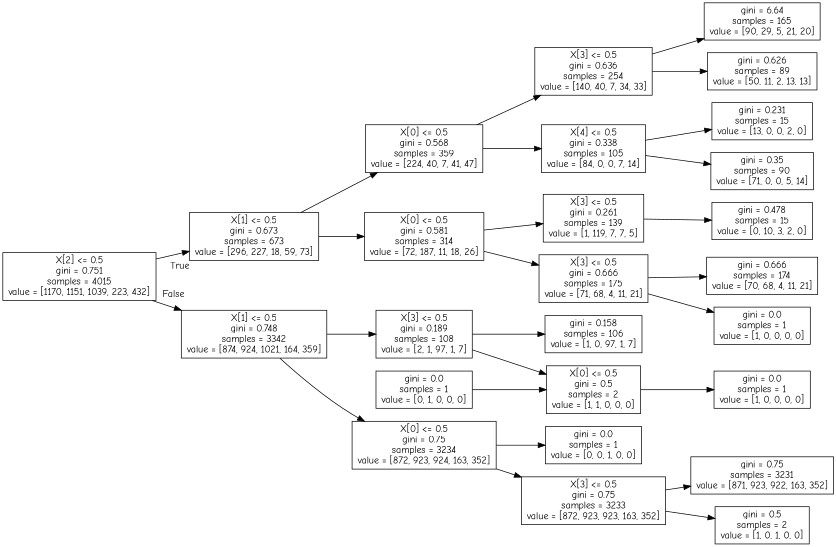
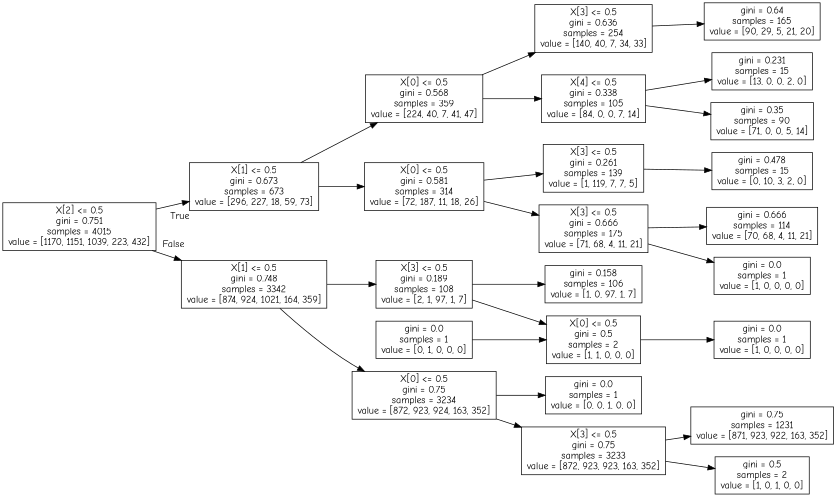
(762, 21) -> (762, 21)
(762, 71) -> none
(762, 276) -> (762, 226)
(762, 475) -> (762, 426)
